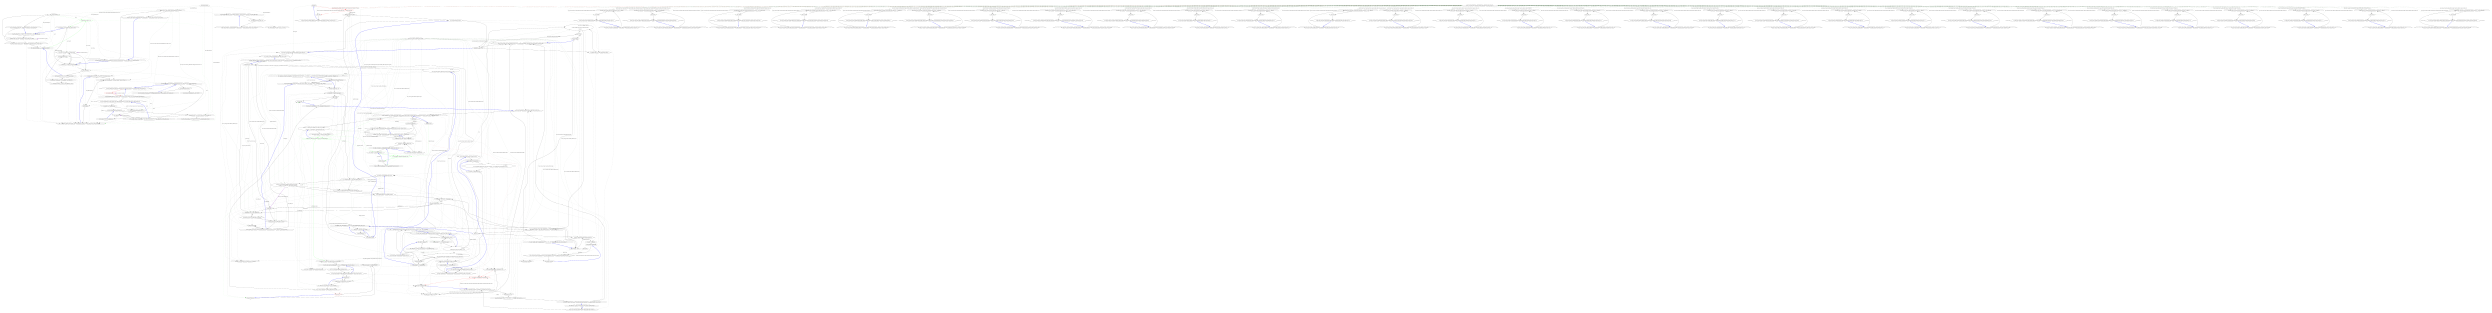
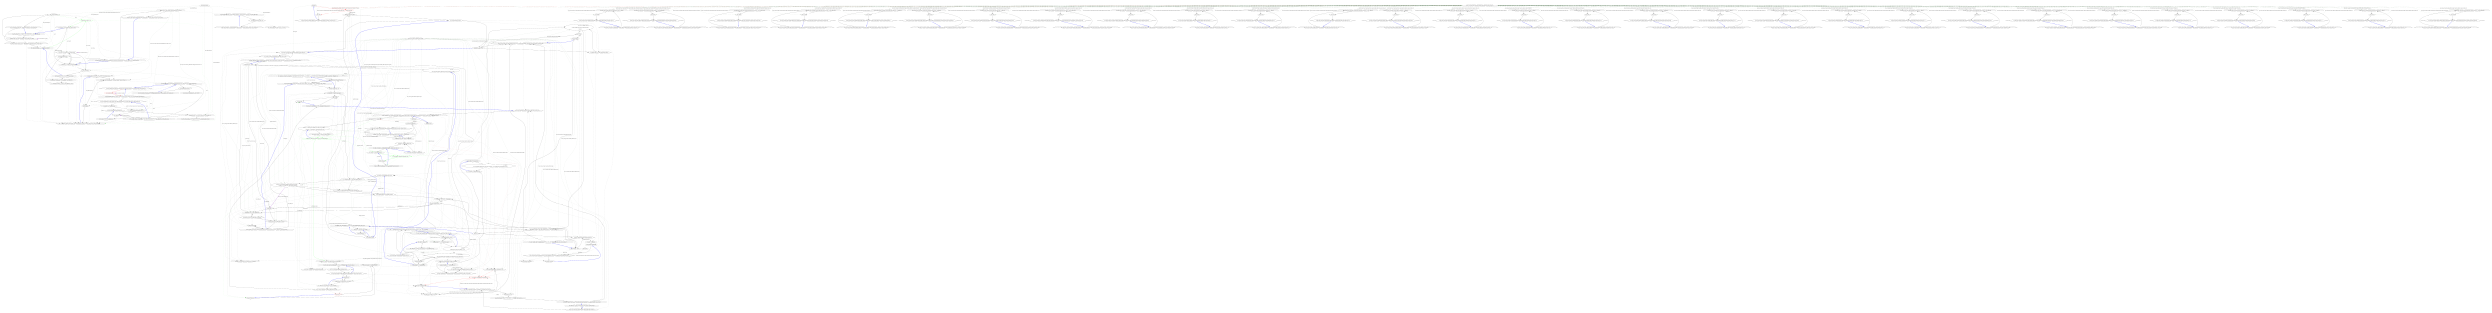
(468, 156) -> none
